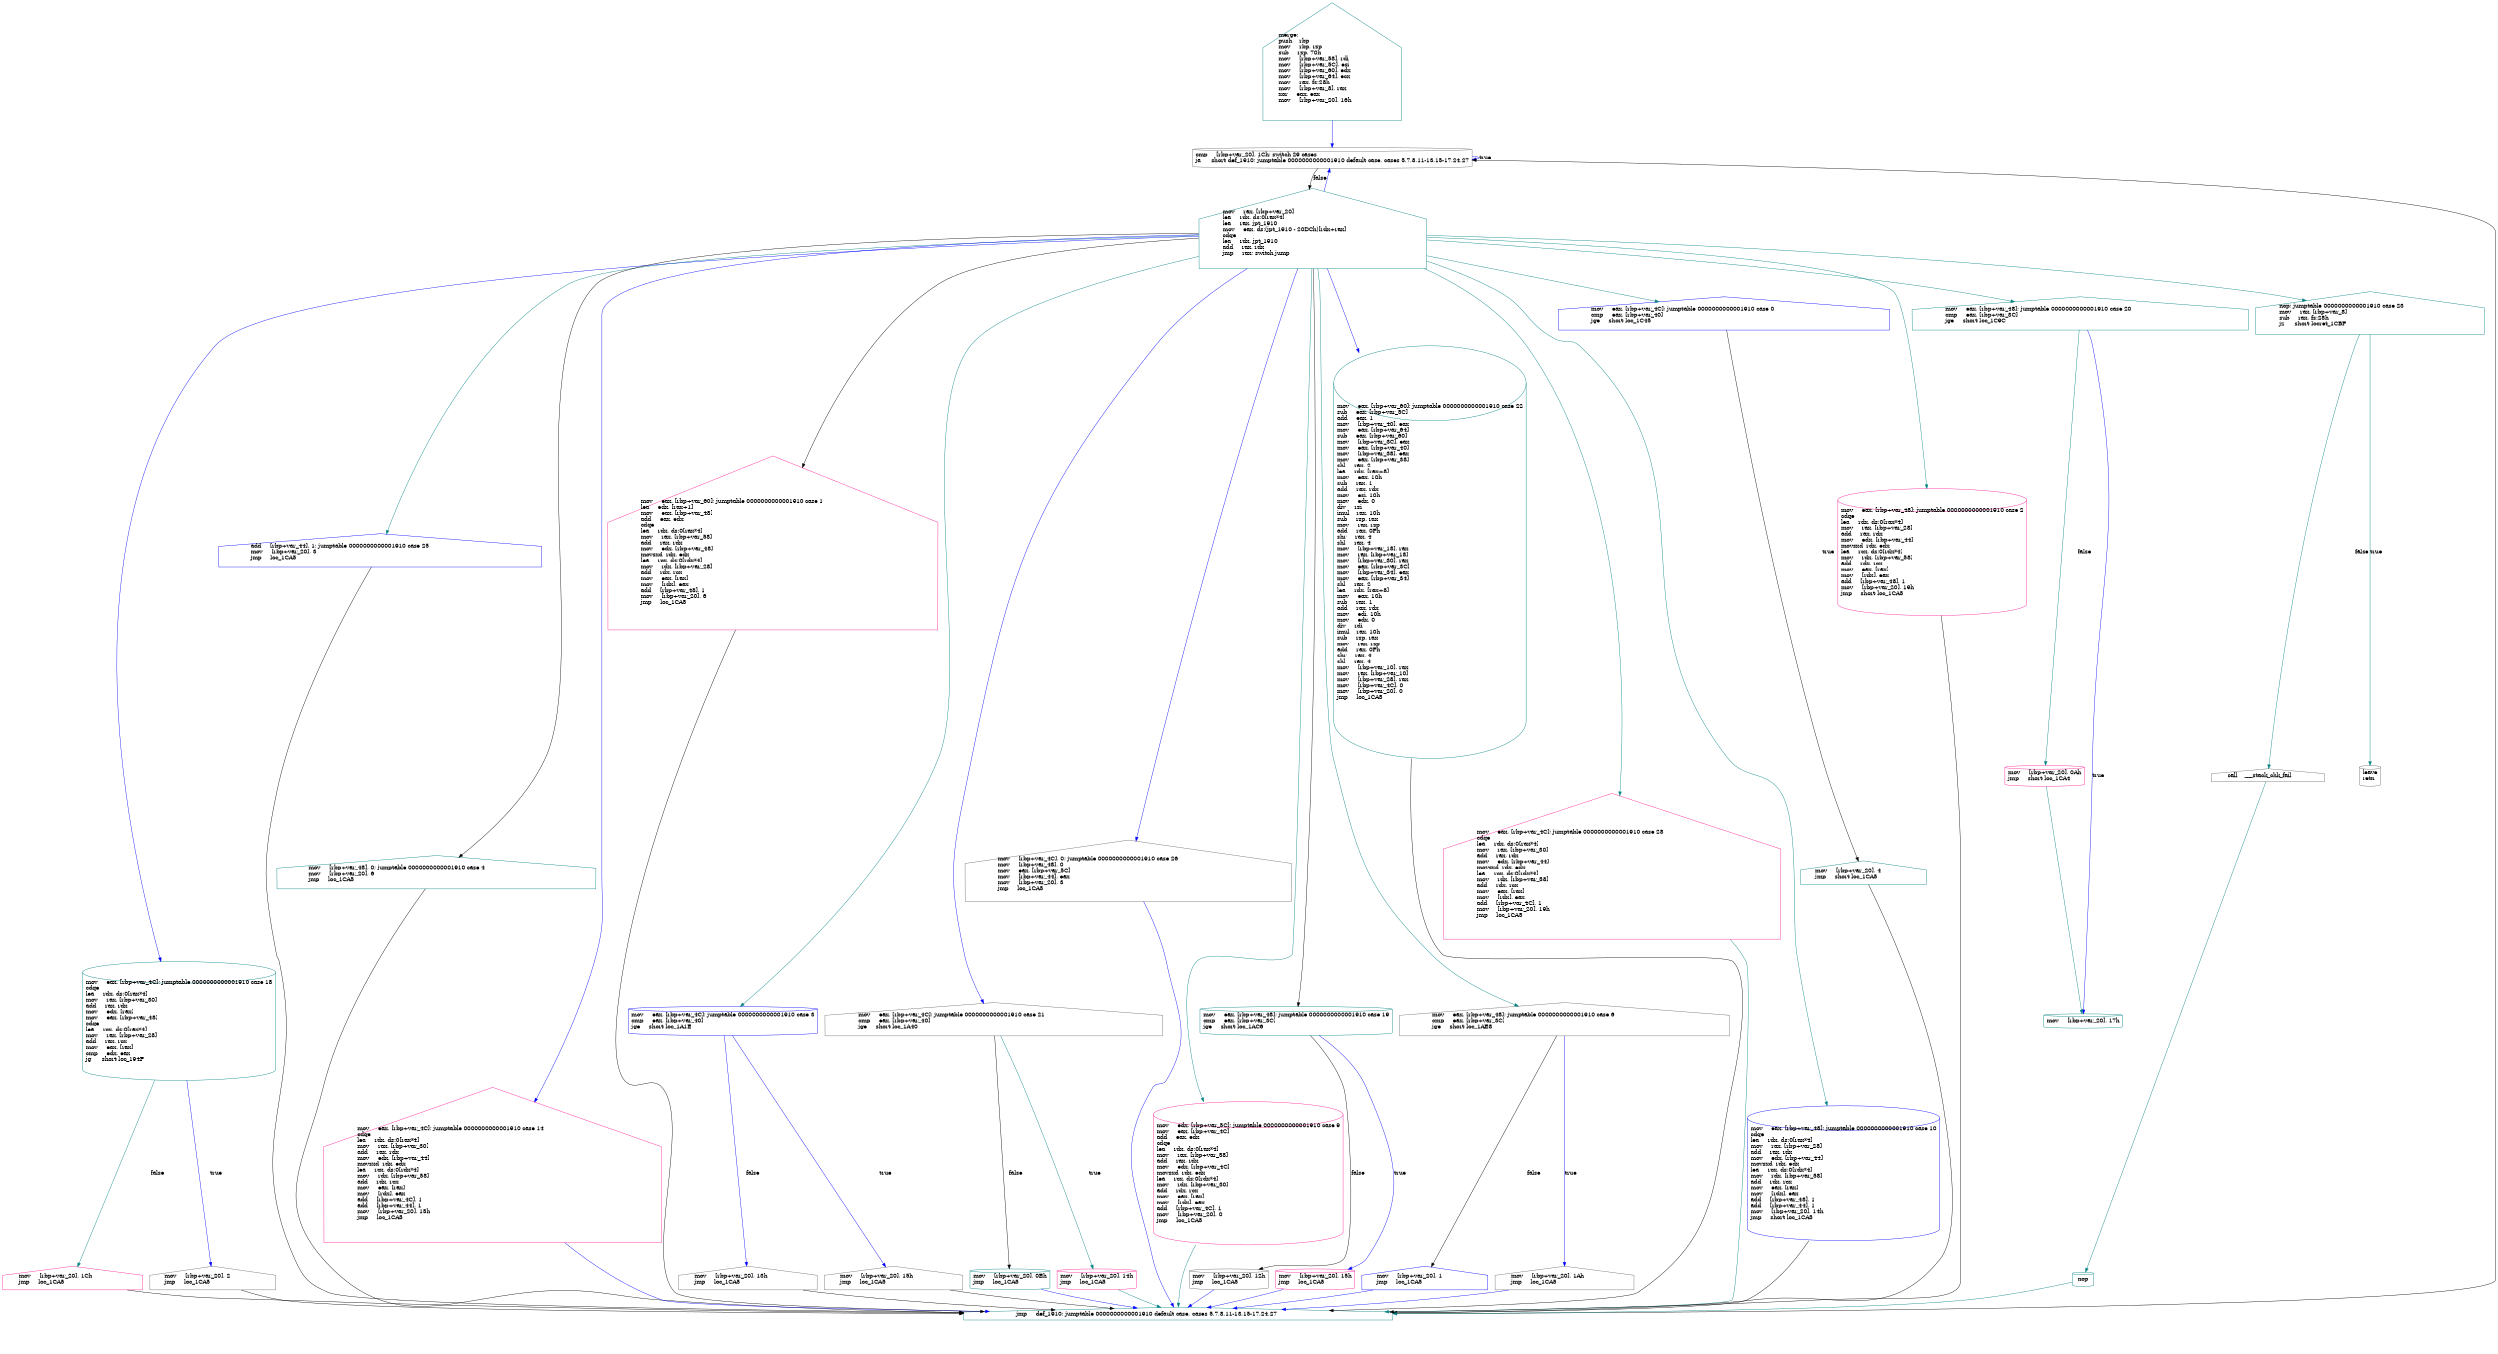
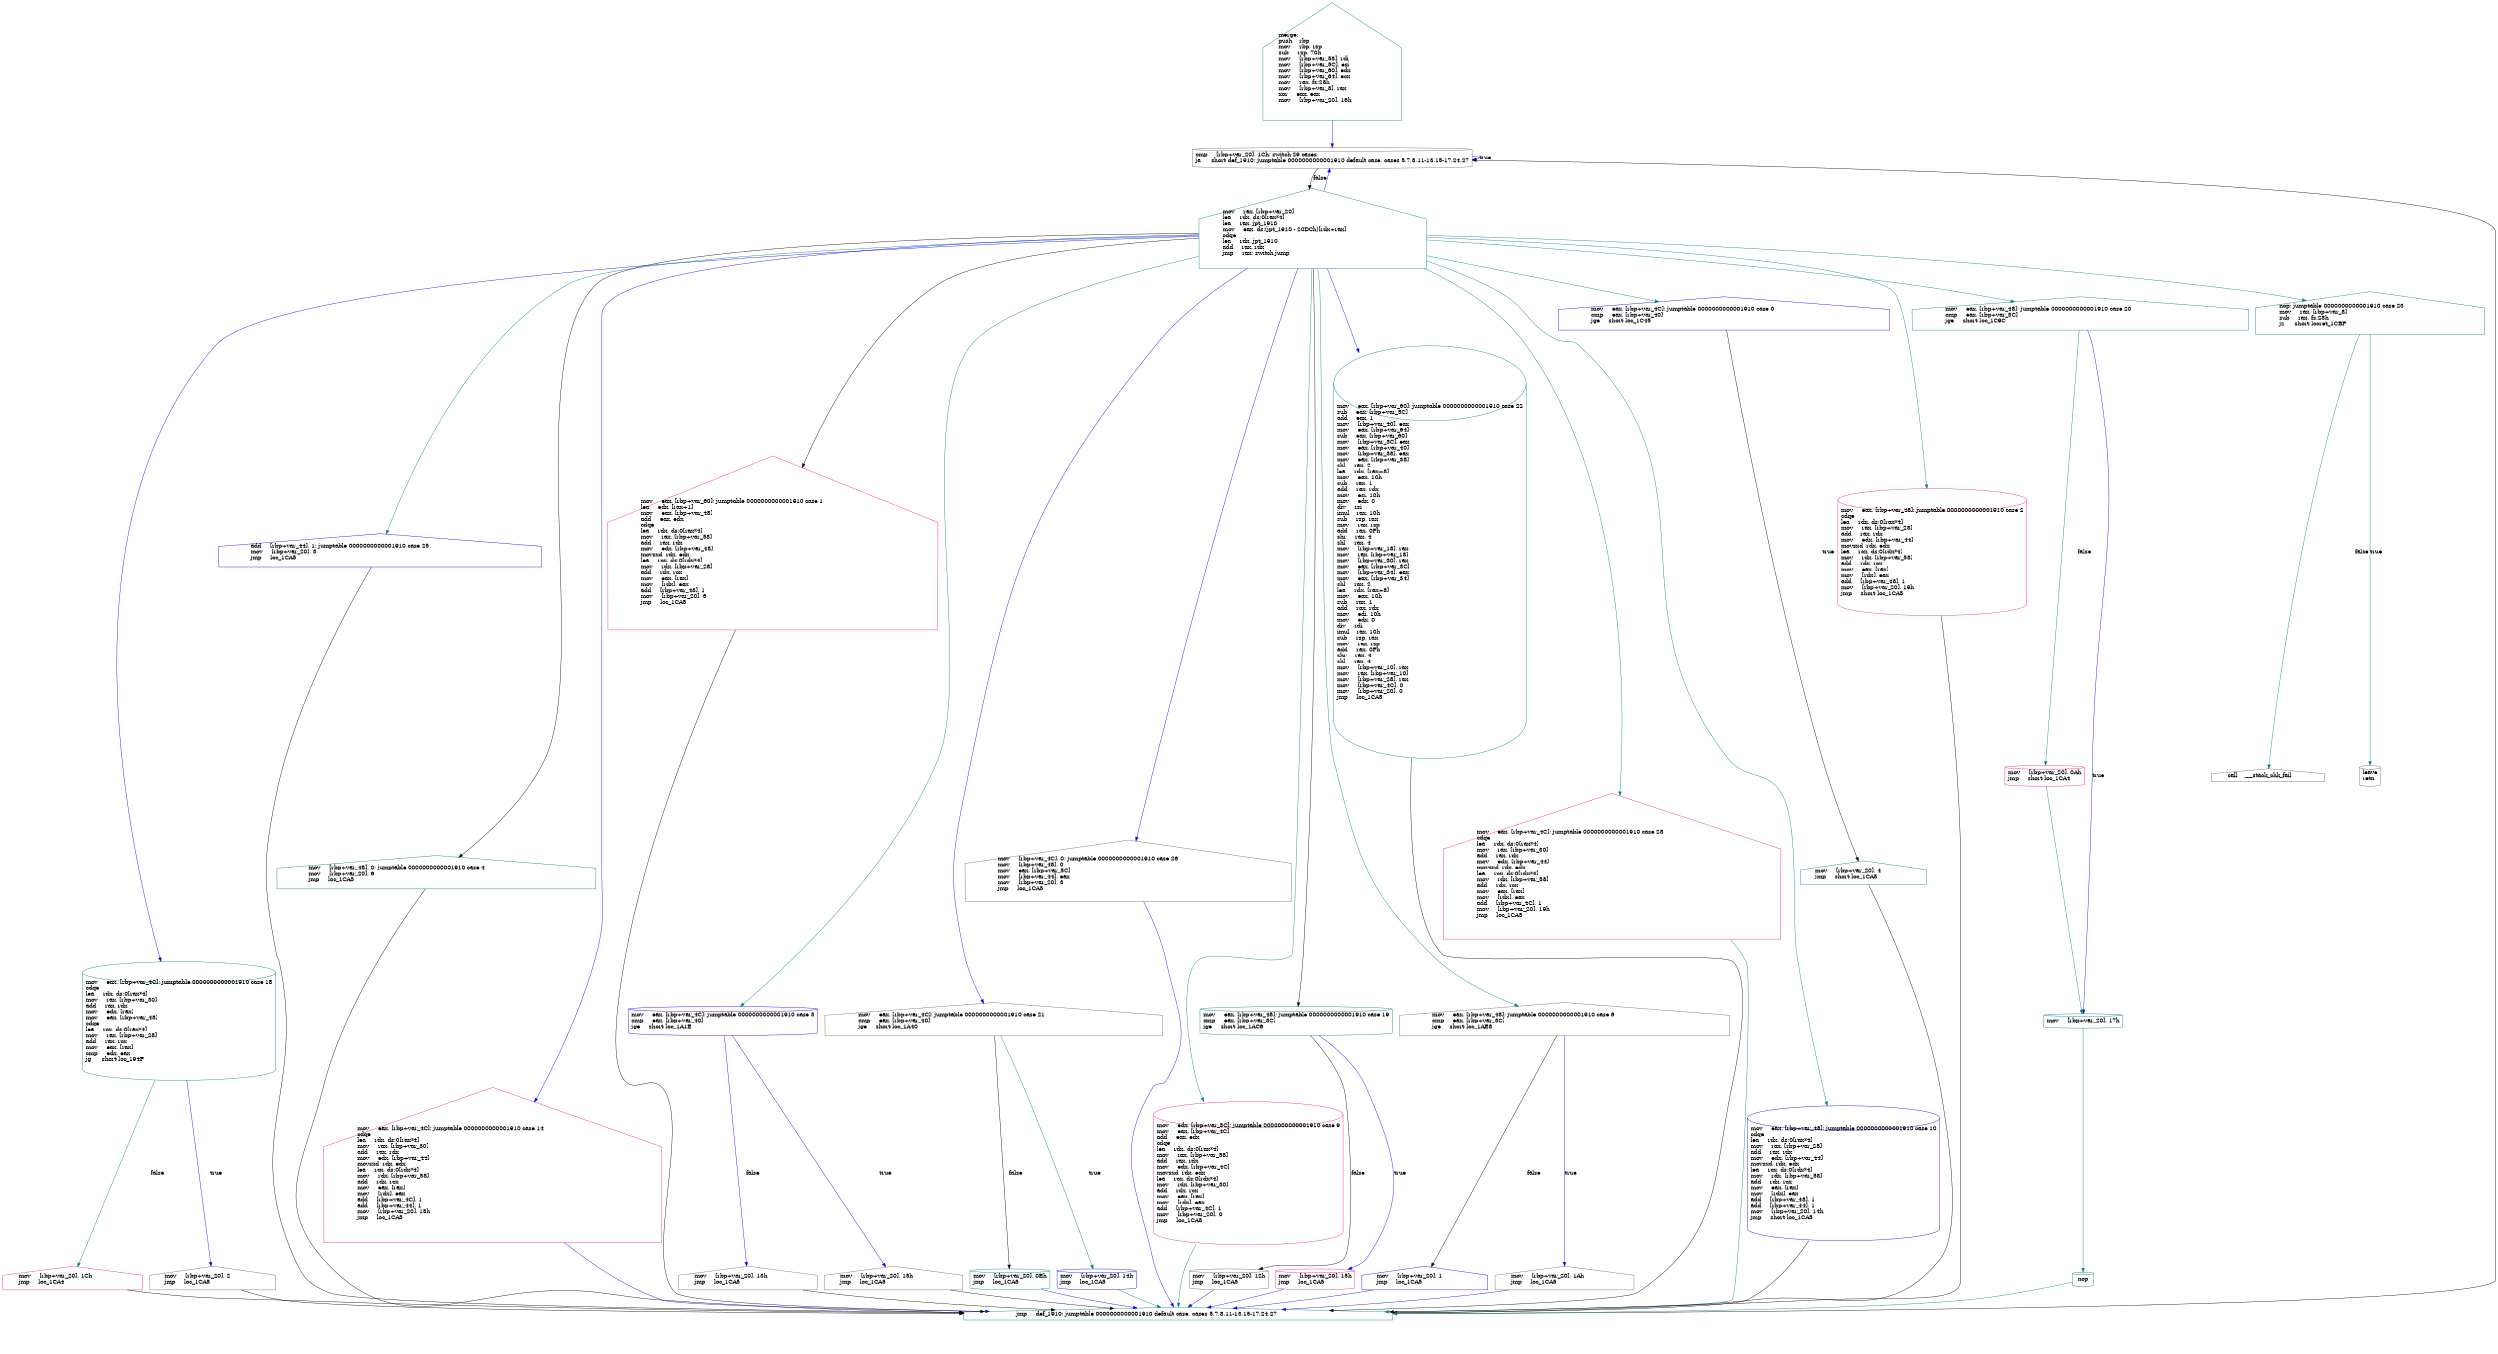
(2176, 1025) -> (2083, 1148)
(73, 1279) -> (73, 1279)
(1097, 1279) -> (1097, 1279)
